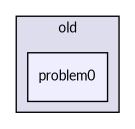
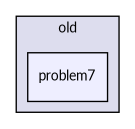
(68, 77) -> (68, 77)
